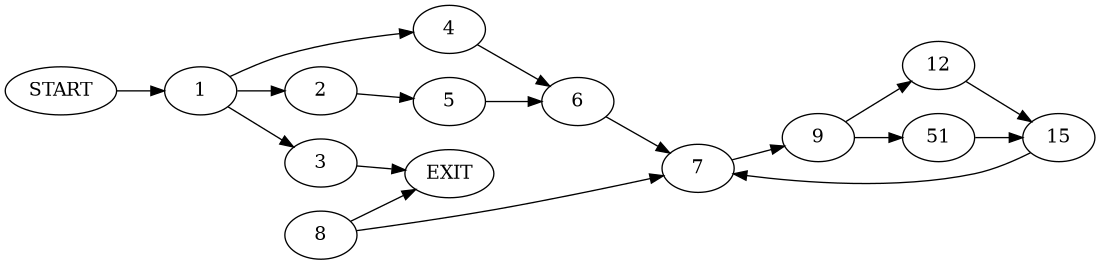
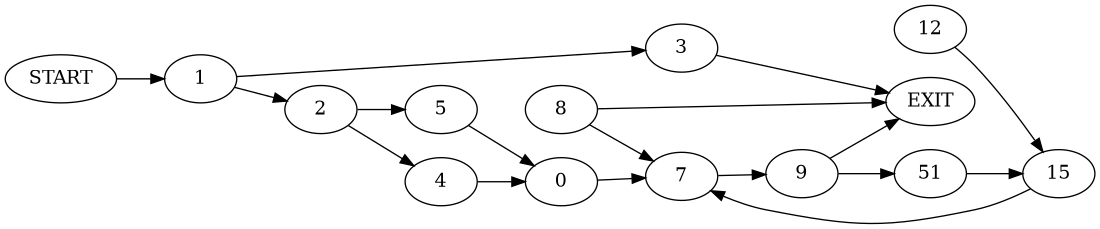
(313, 48) -> (375, 142)
(578, 102) -> (561, 182)
(873, 105) -> (858, 142)
